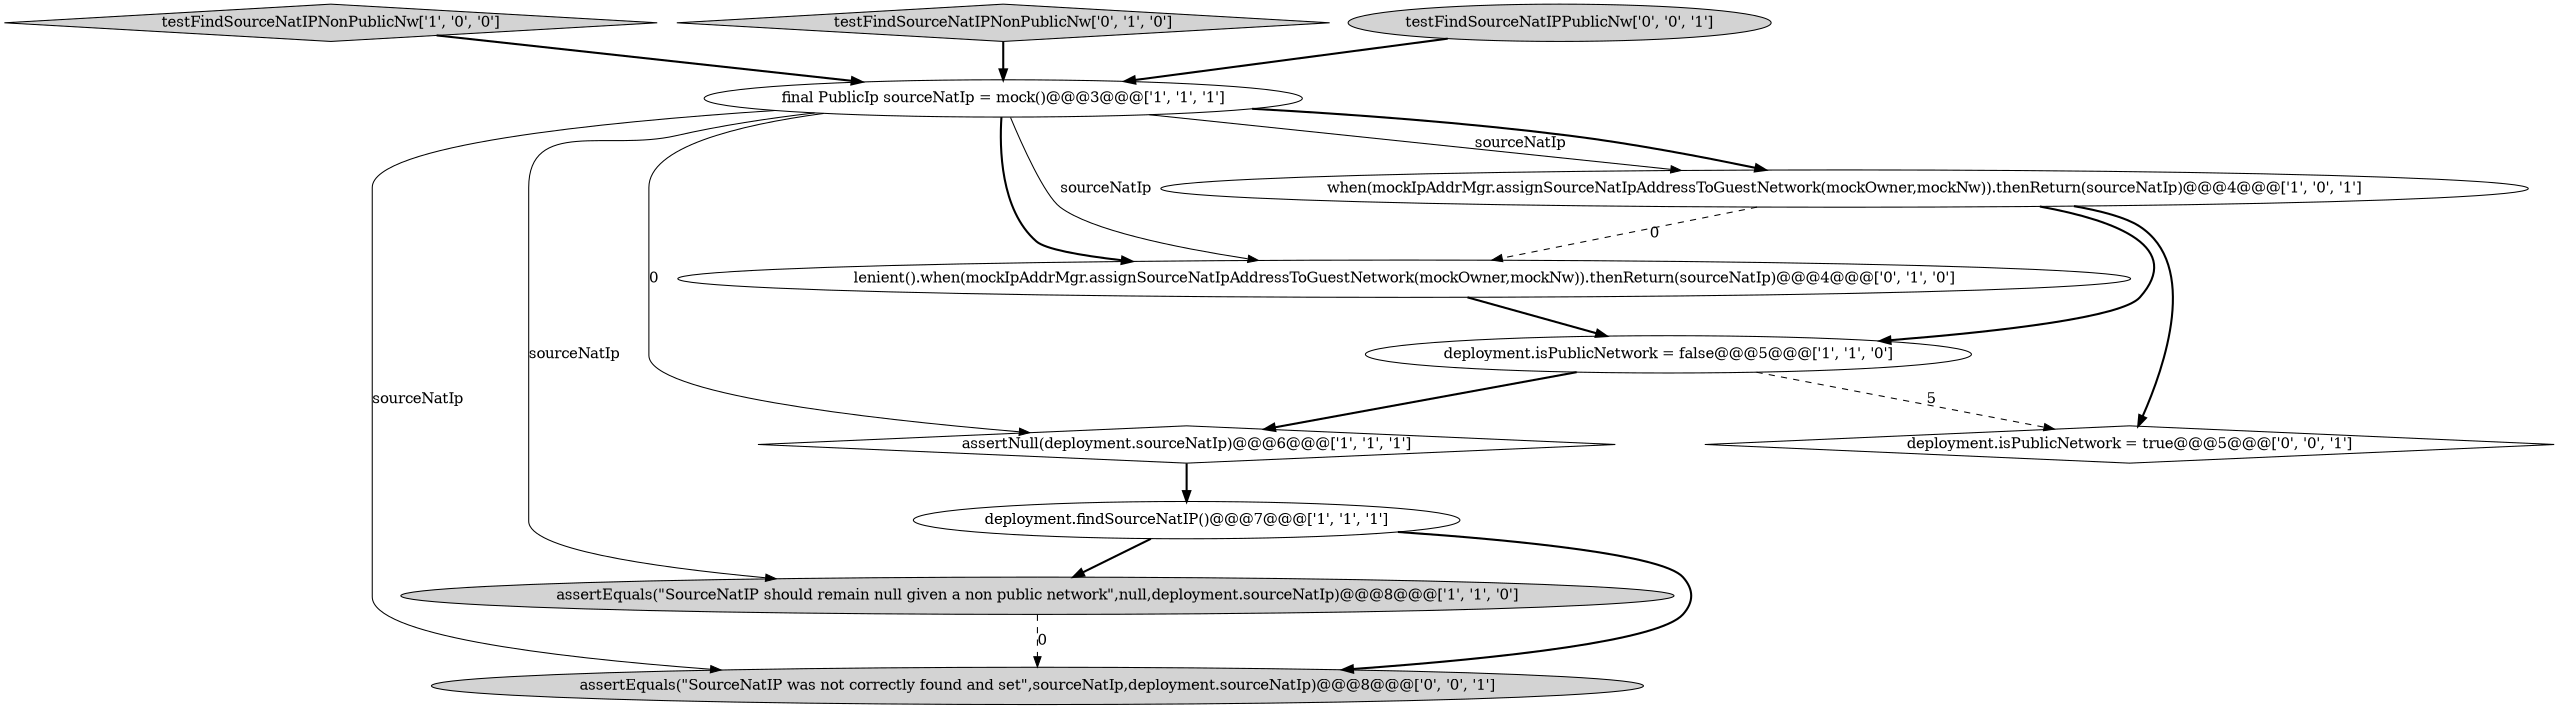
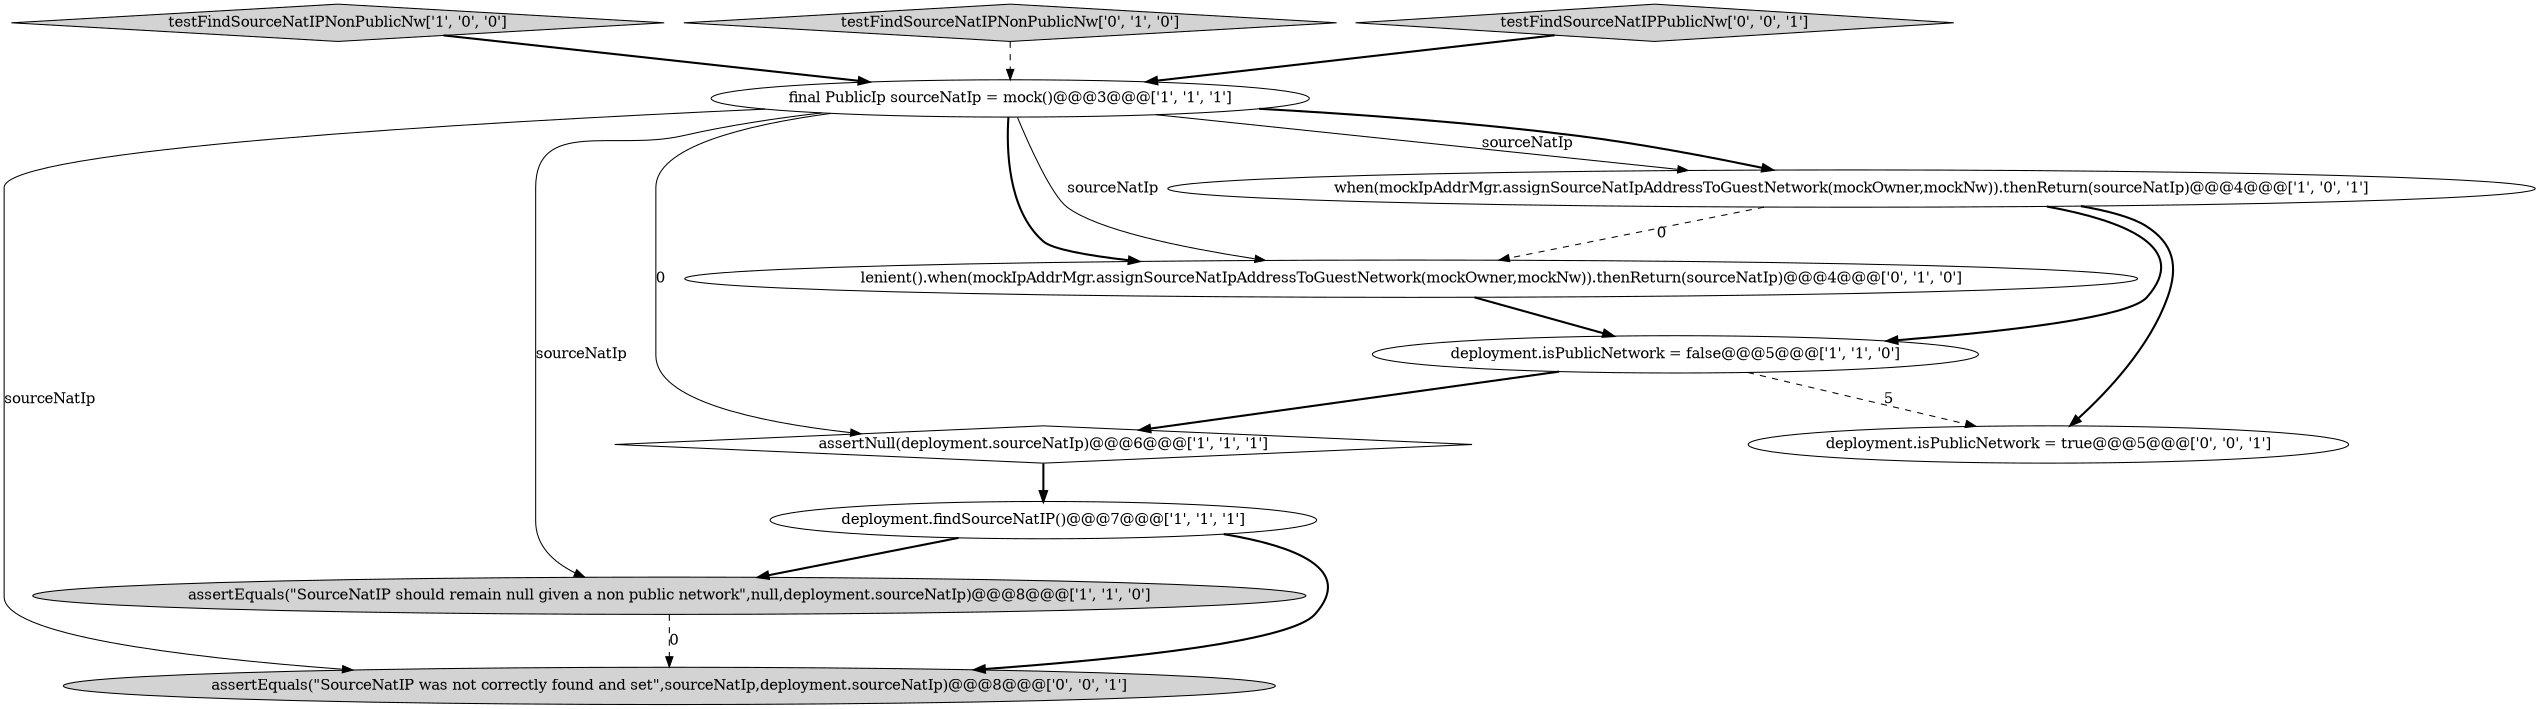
(1560, 23) -> (1655, 23)
(1003, 55) -> (1010, 55)
(2130, 444) -> (2048, 444)
